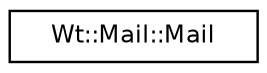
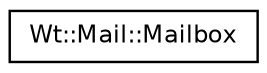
(134, 36) -> (134, 36)
